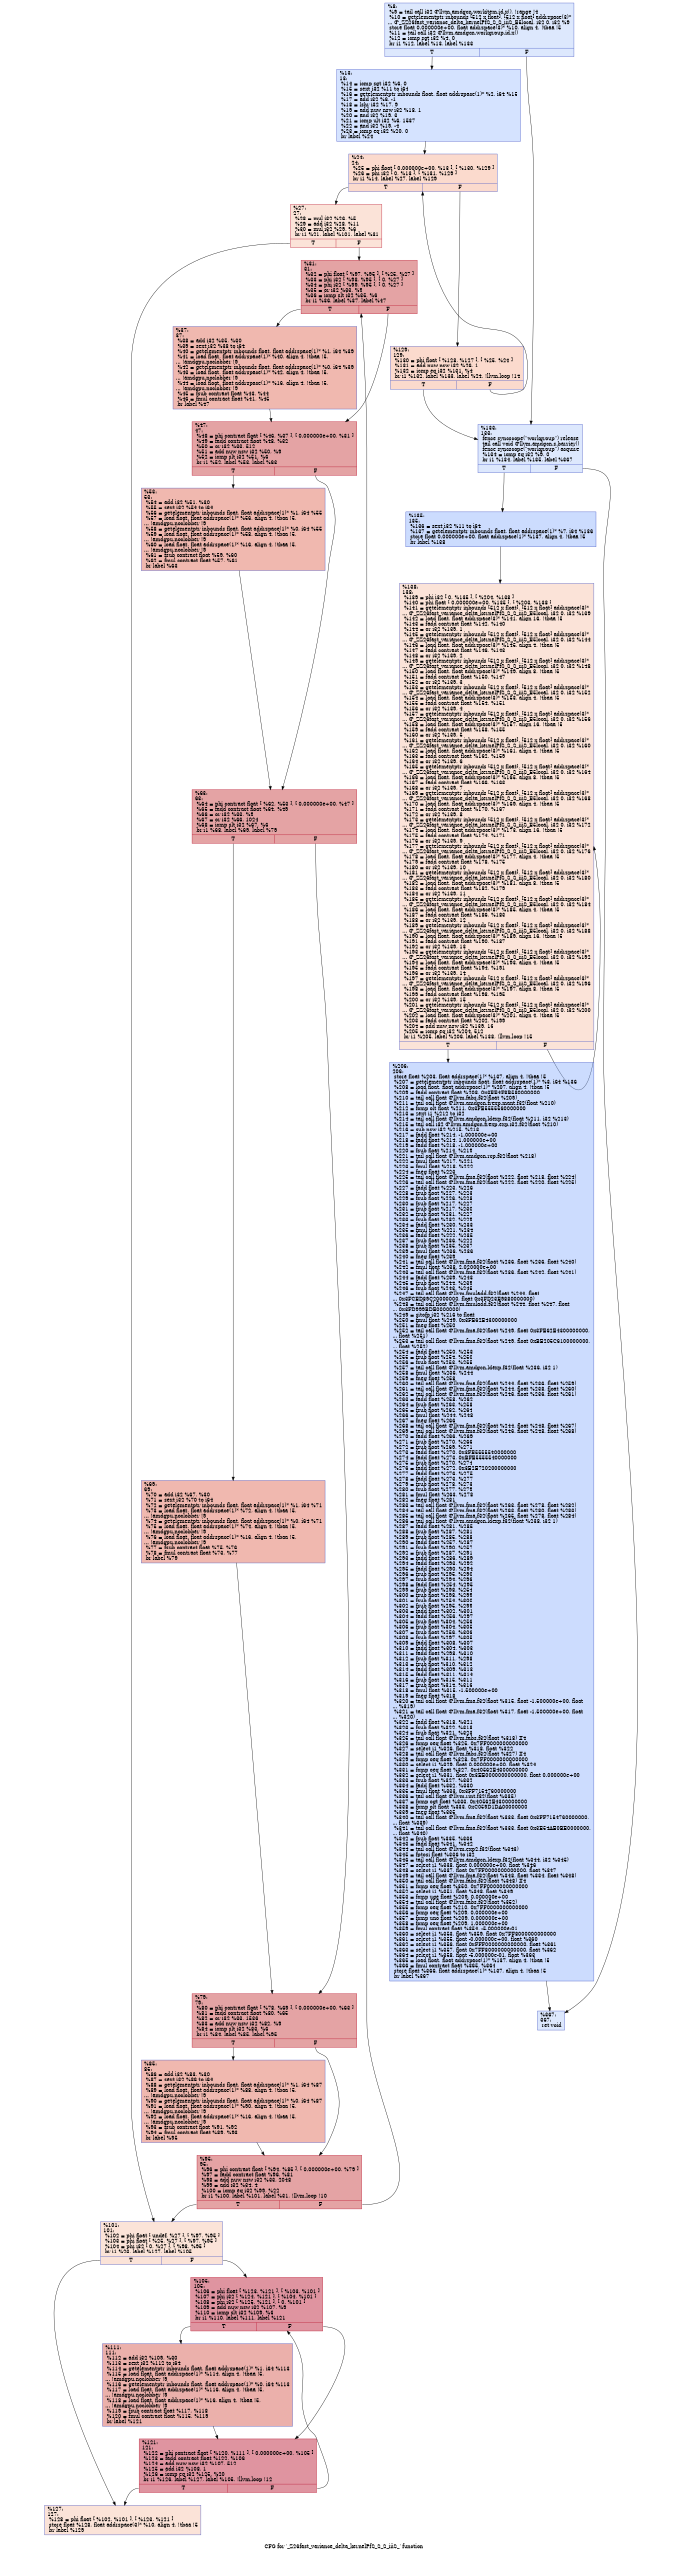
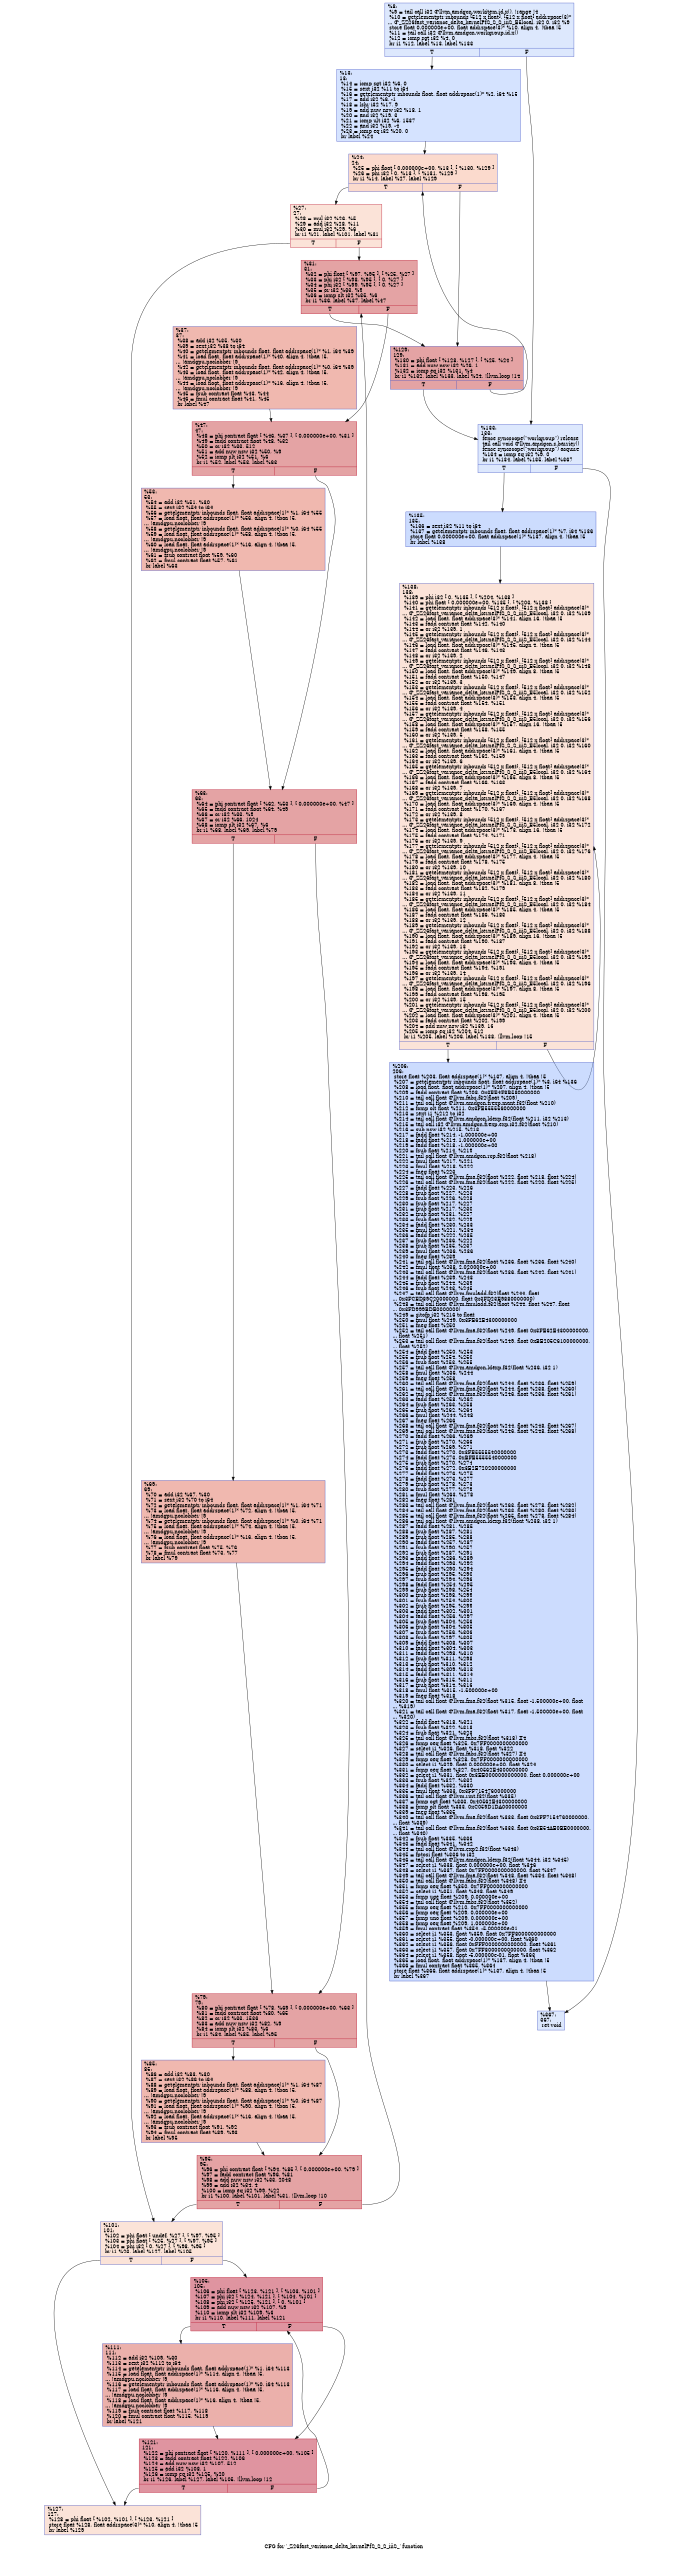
(288, 314) -> (376, 325)
(457, 368) -> (457, 368)
